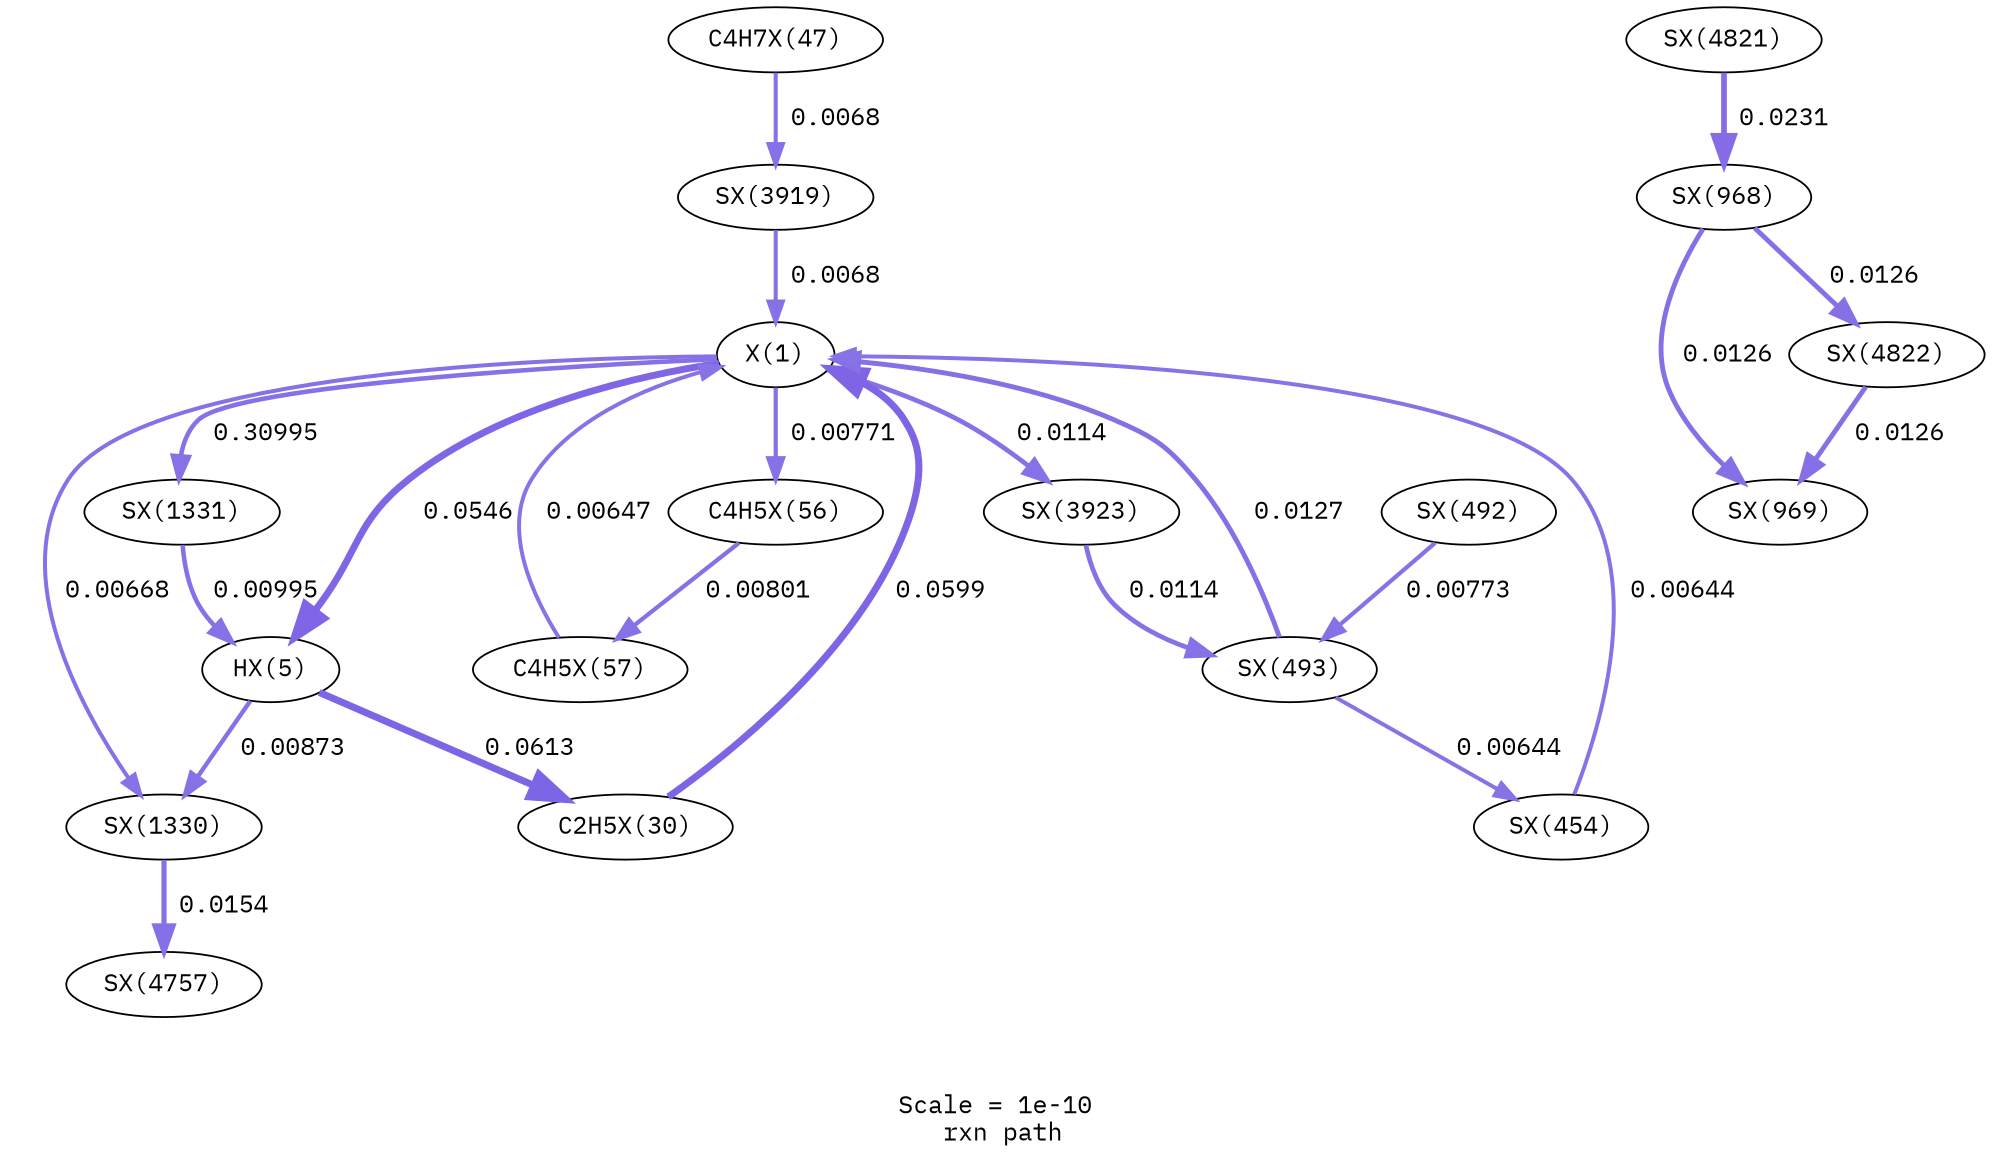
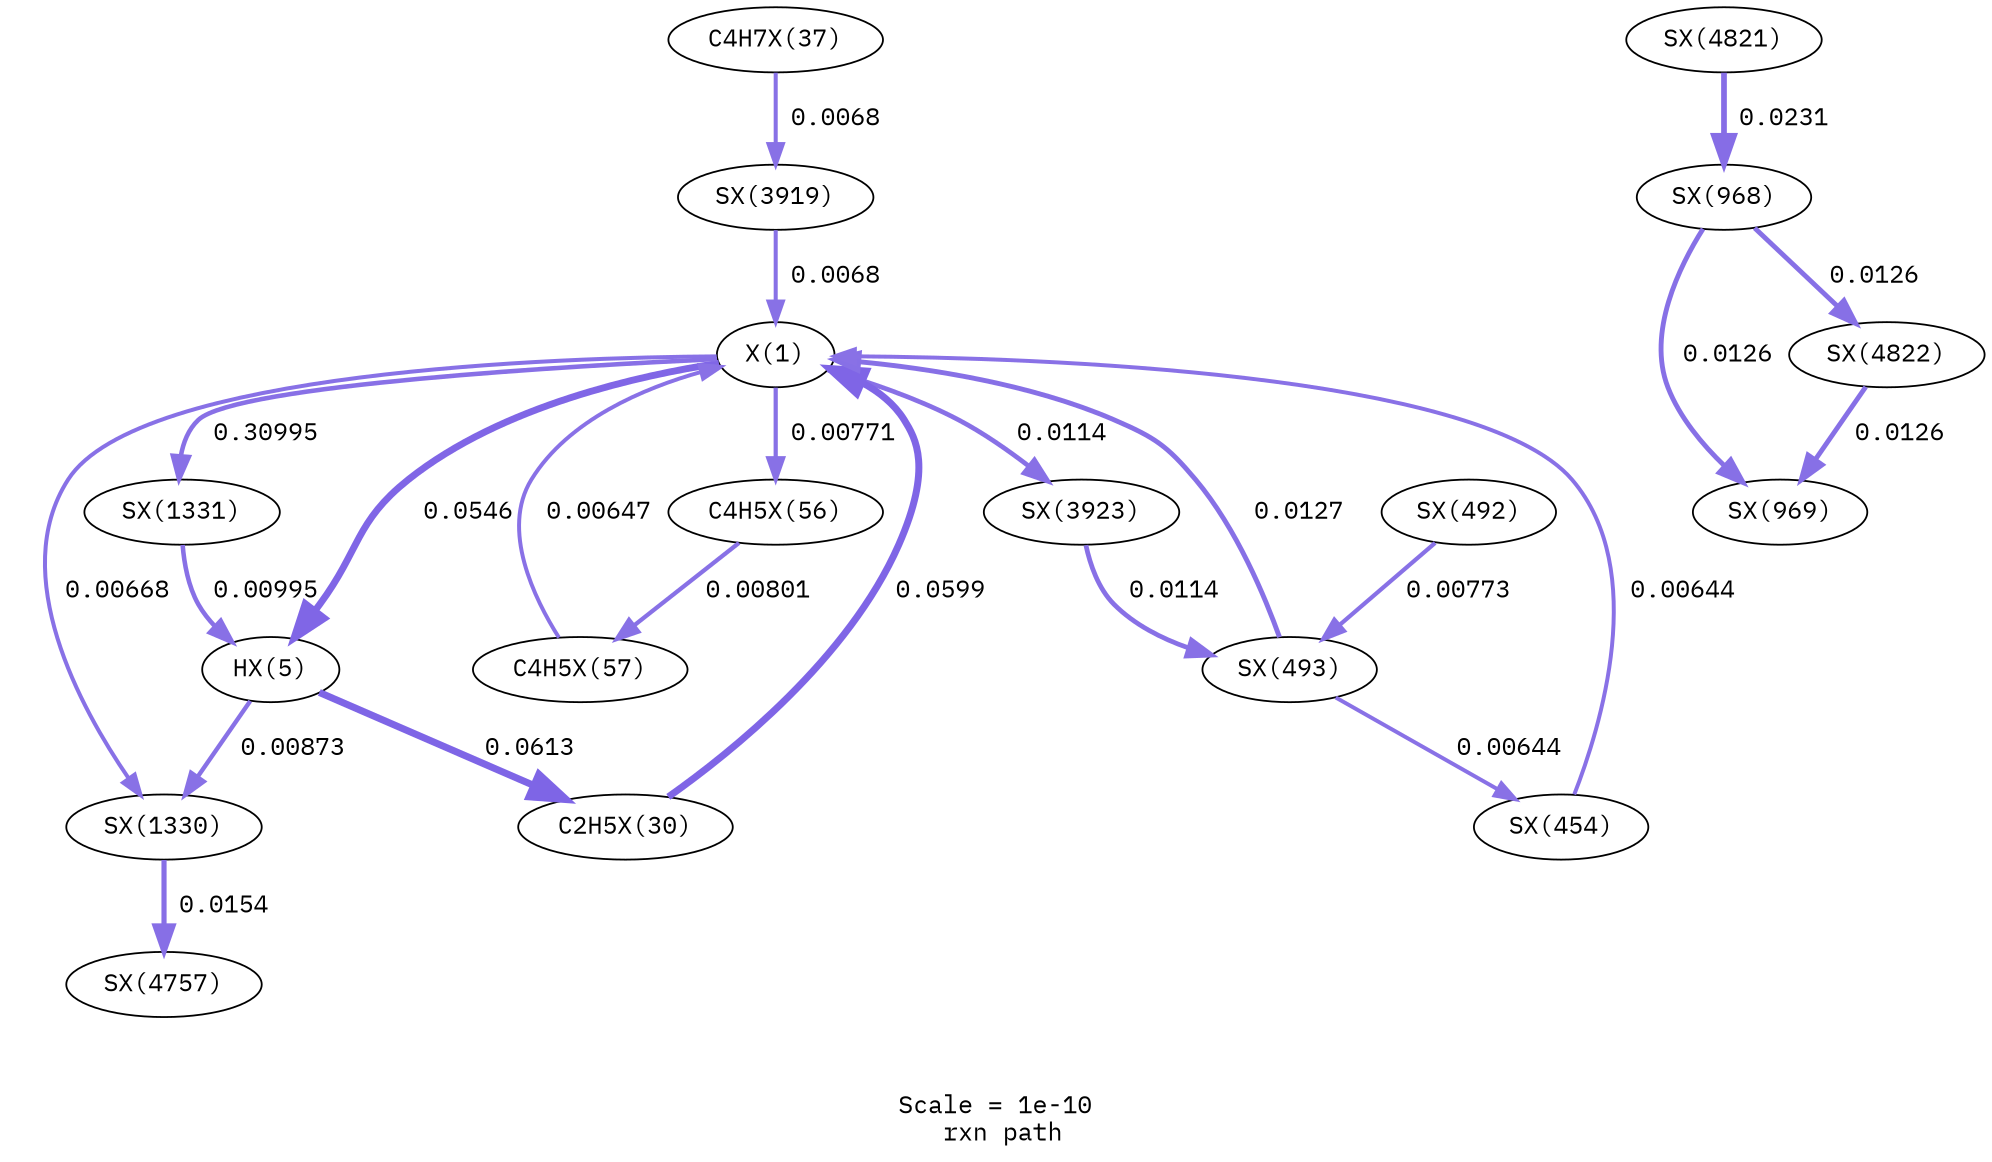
(776, 40) -> (776, 40)
